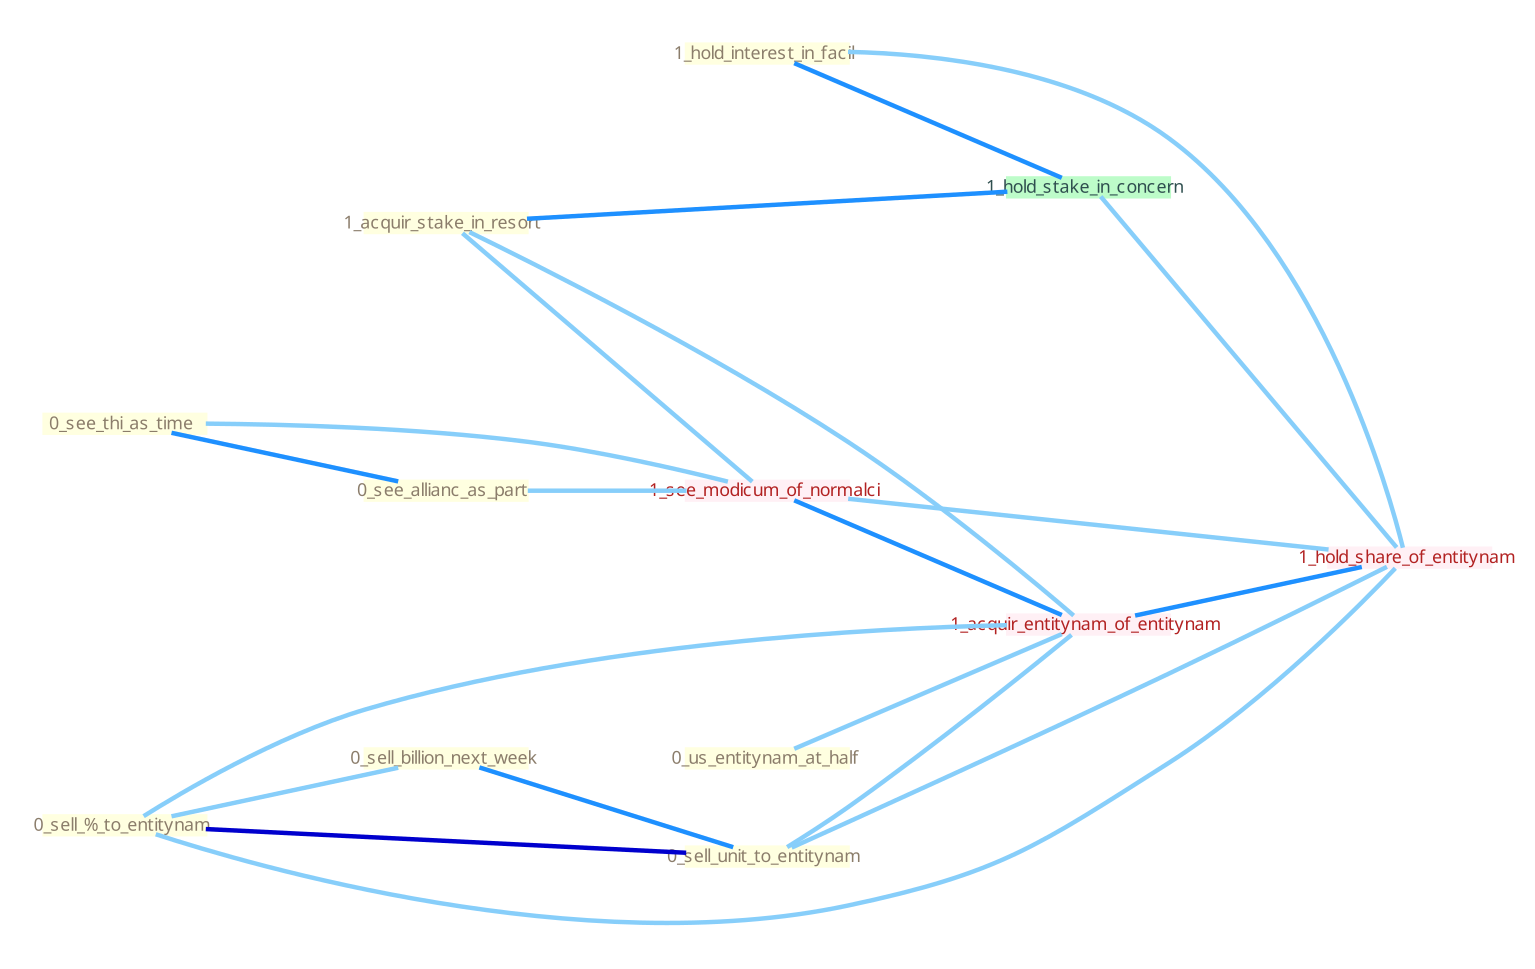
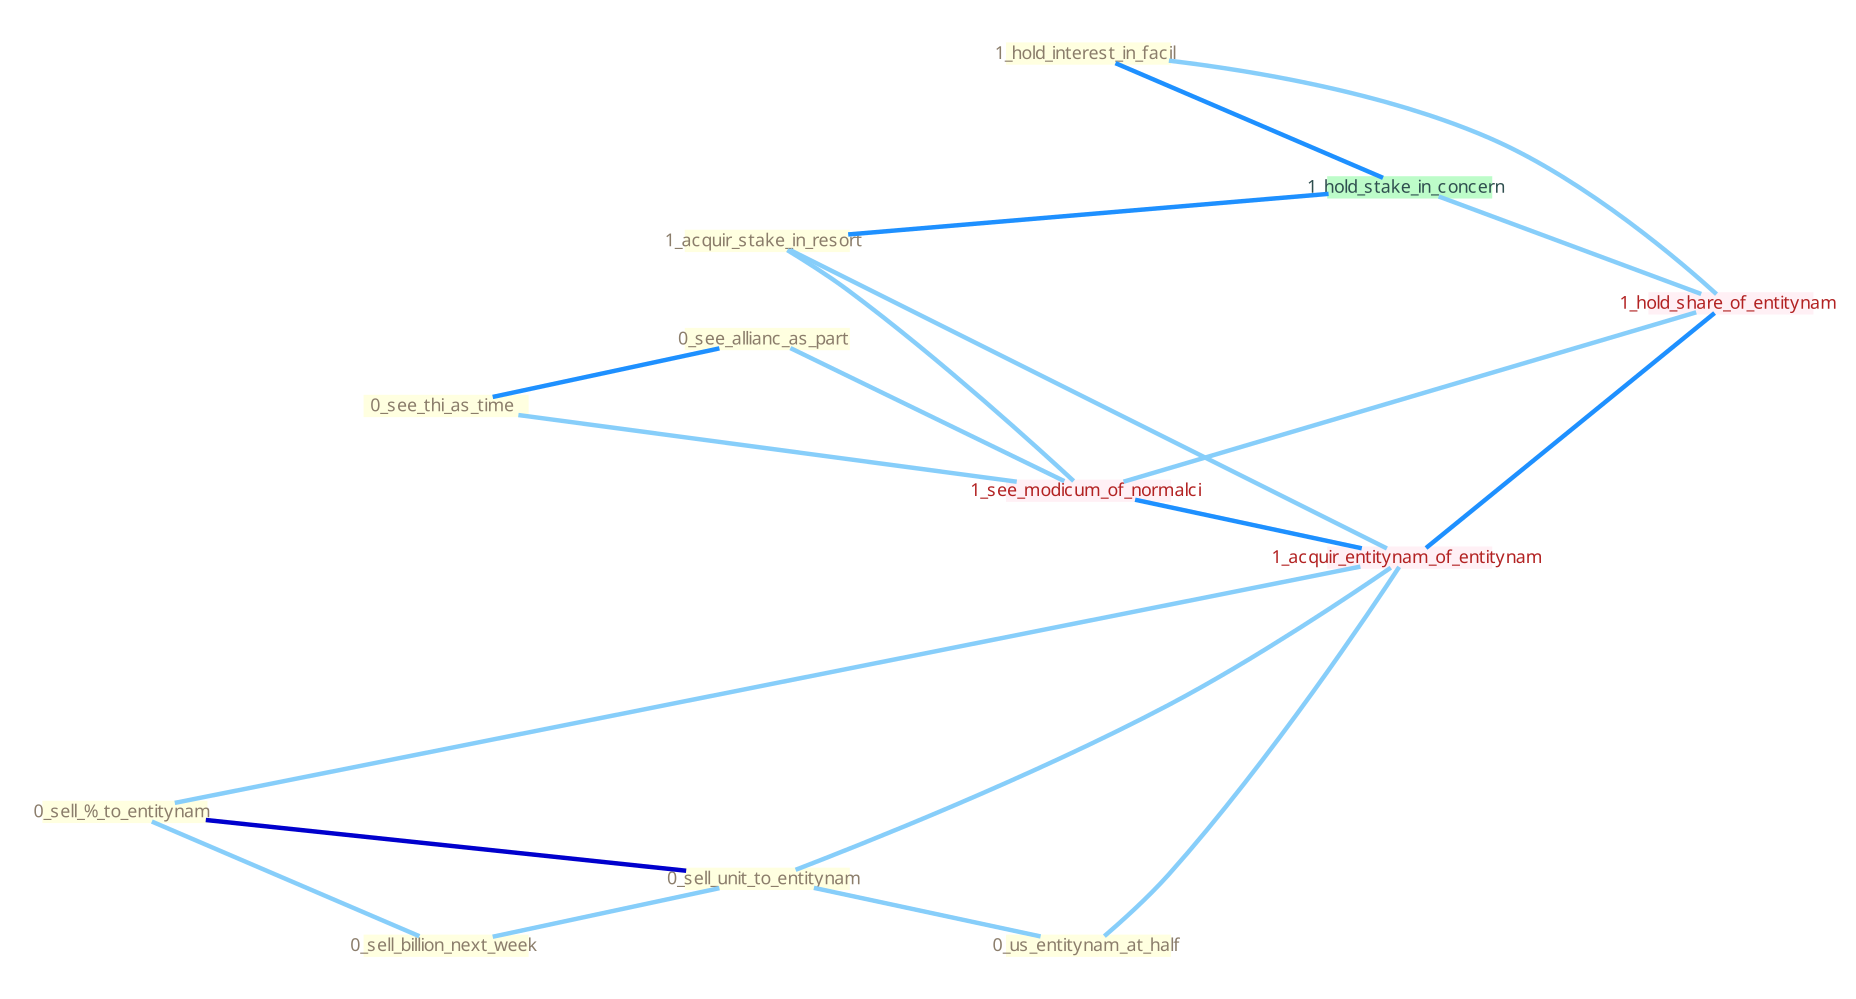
(1091, 710) -> (927, 912)
(606, 807) -> (606, 912)
(823, 909) -> none
